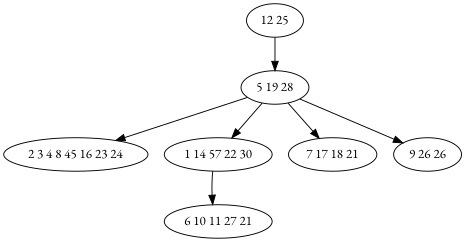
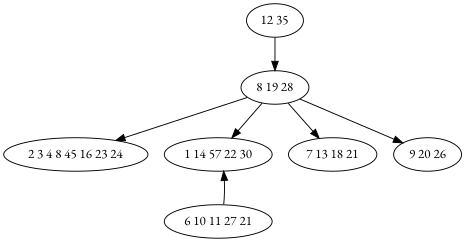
(275, 20) -> (275, 20)
(275, 87) -> (275, 87)
(333, 154) -> (333, 154)
(428, 154) -> (428, 154)
(212, 183) -> (224, 193)
